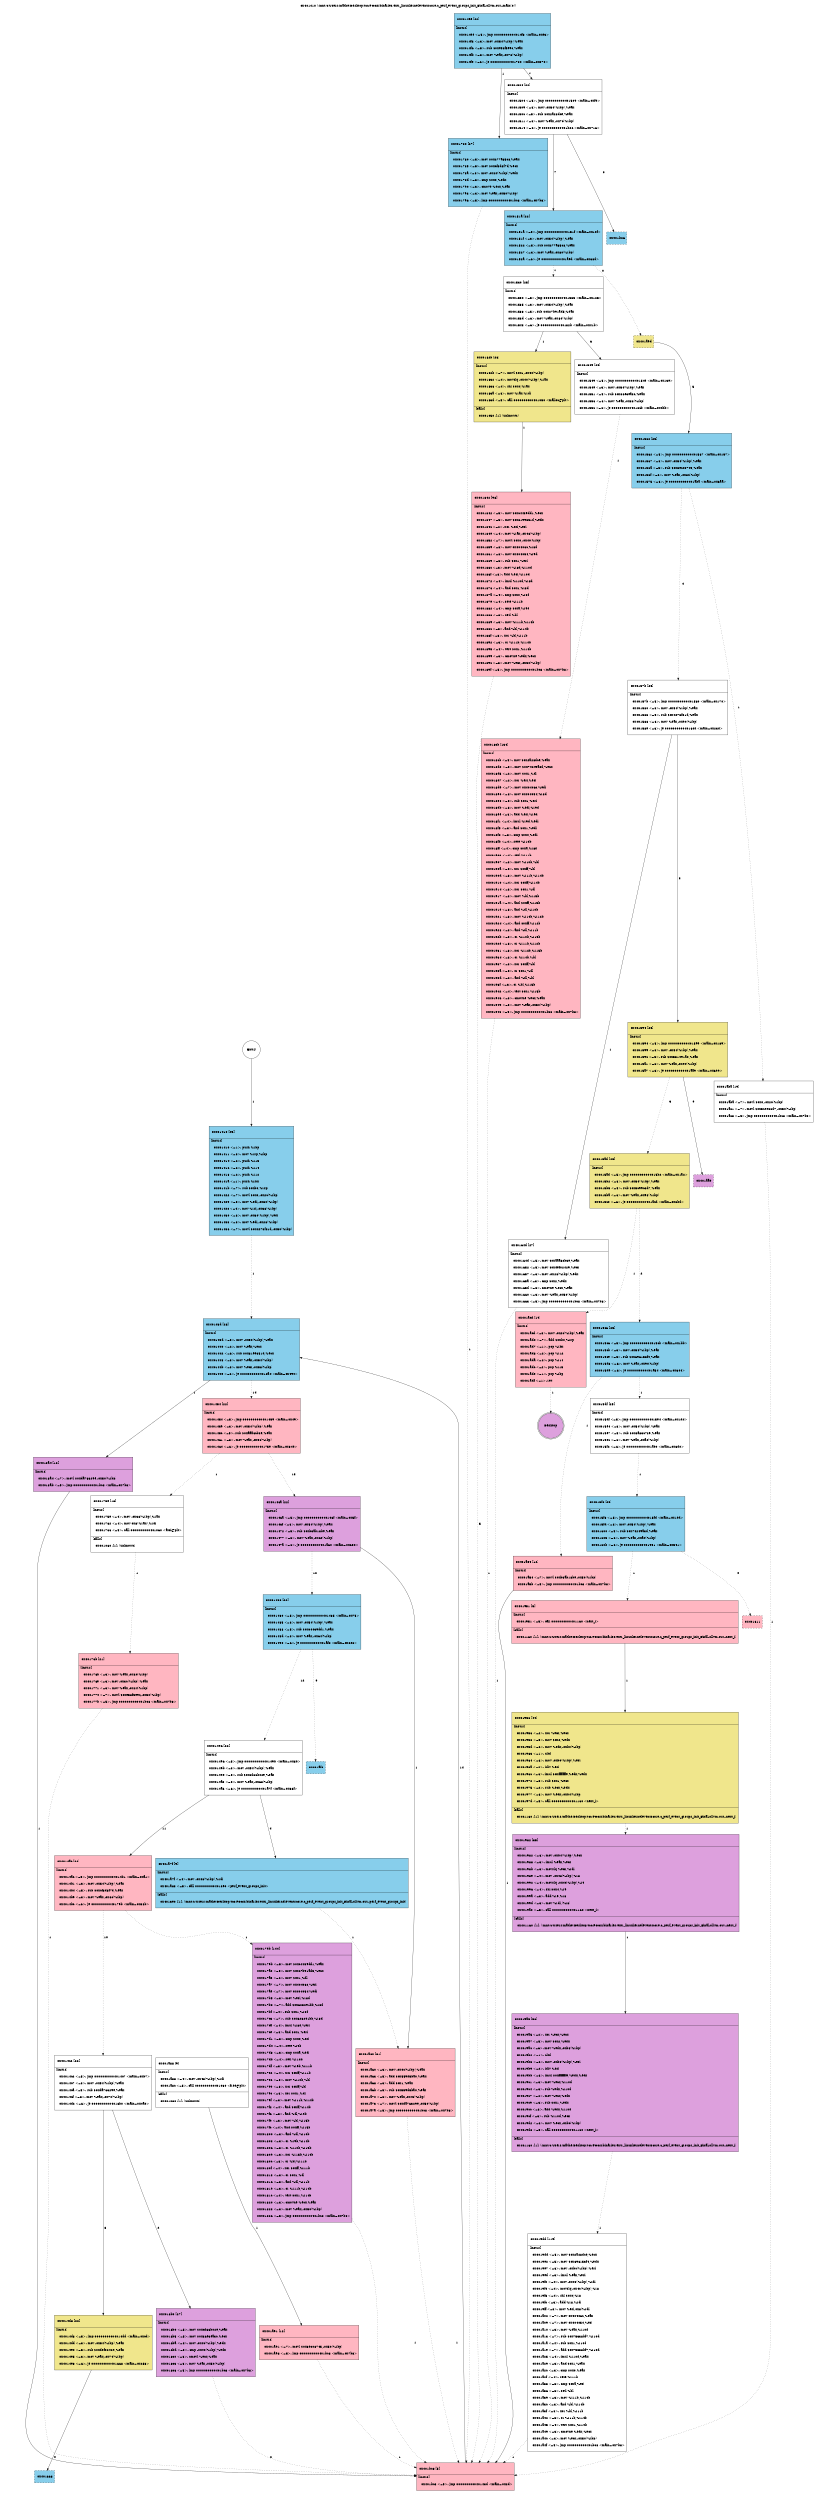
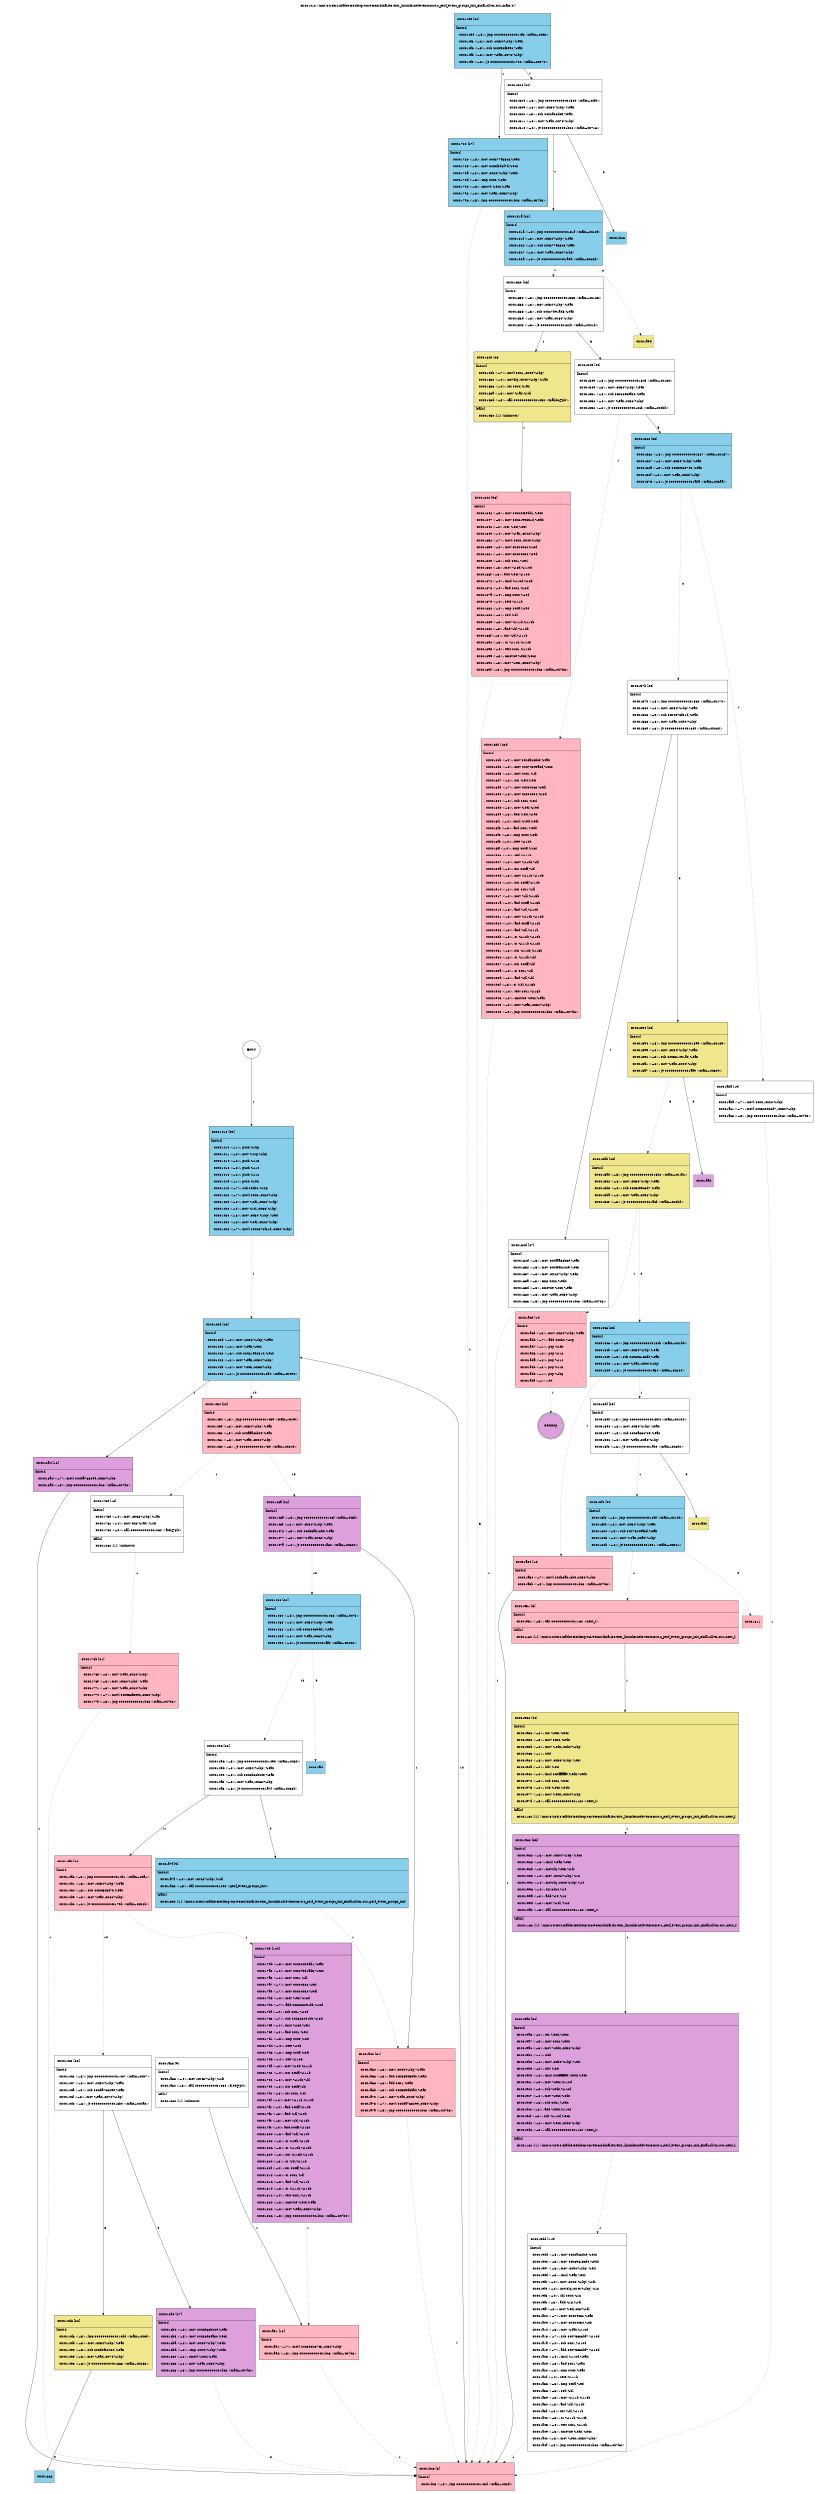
(688, 377) -> (653, 423)
none -> (699, 1524)
(378, 2344) -> (307, 2273)
